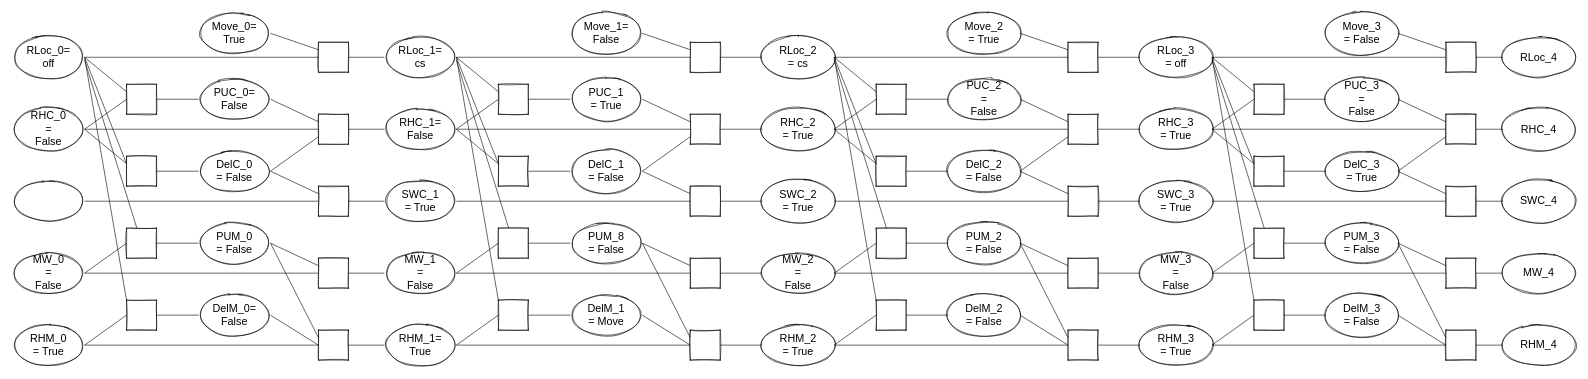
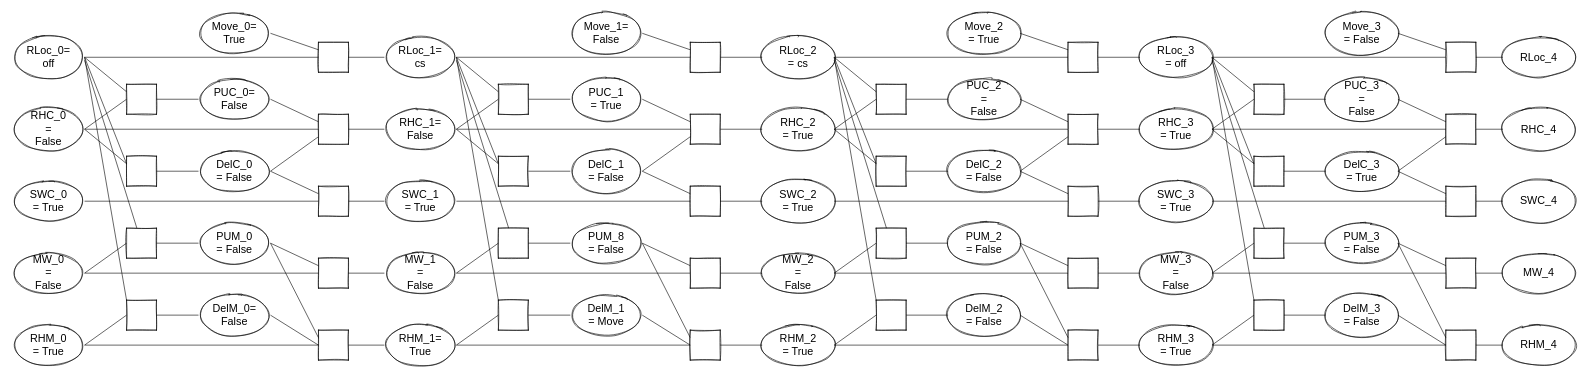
none -> (48, 201)
